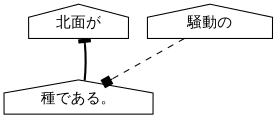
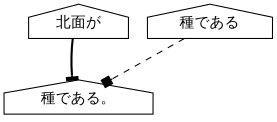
(210, 23) -> (210, 23)
(86, 62) -> (71, 57)
